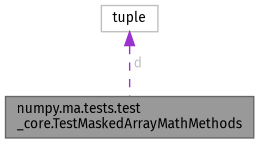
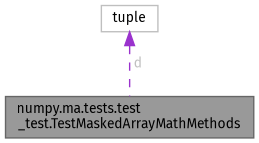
(130, 117) -> (130, 117)
